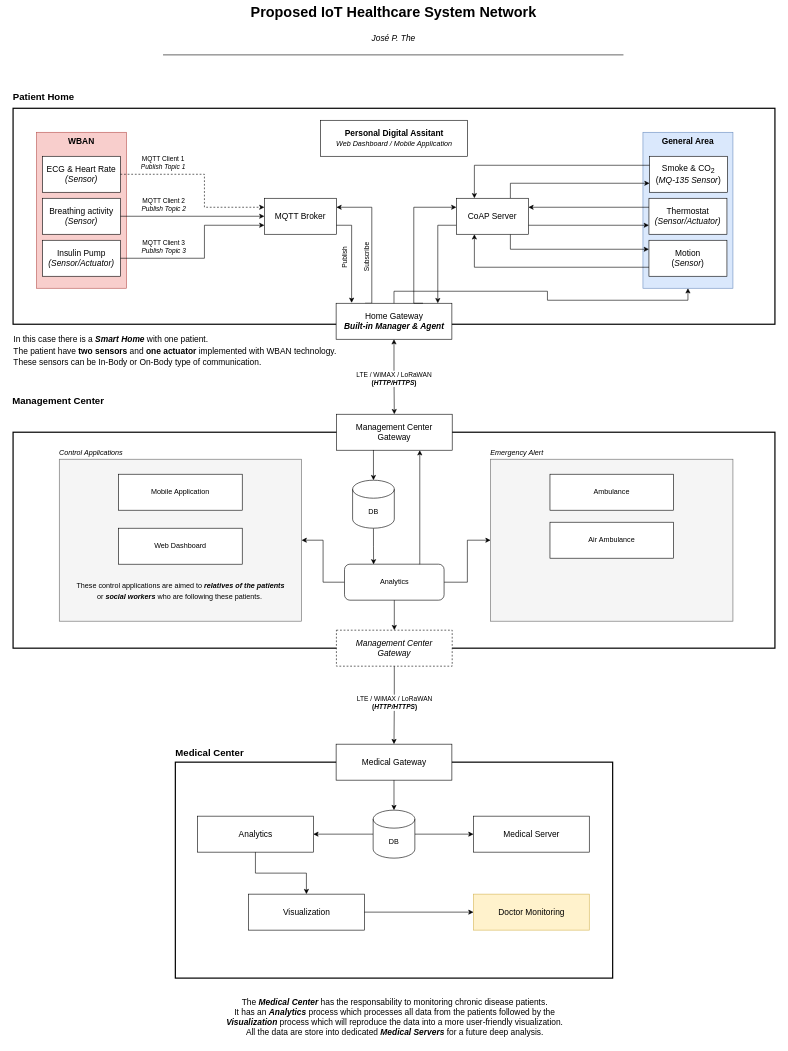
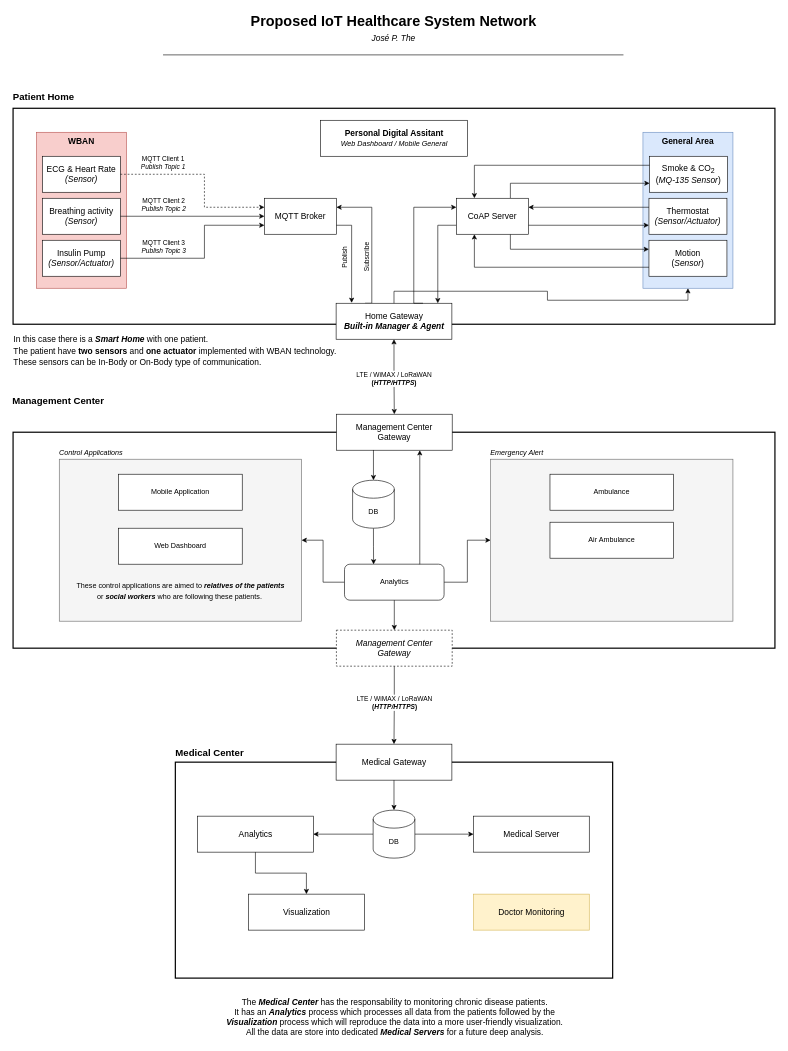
(393, 12) -> (393, 21)
(394, 138) -> (394, 138)
(468, 912) -> none
